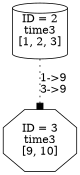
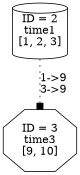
(40, 31) -> (40, 31)
